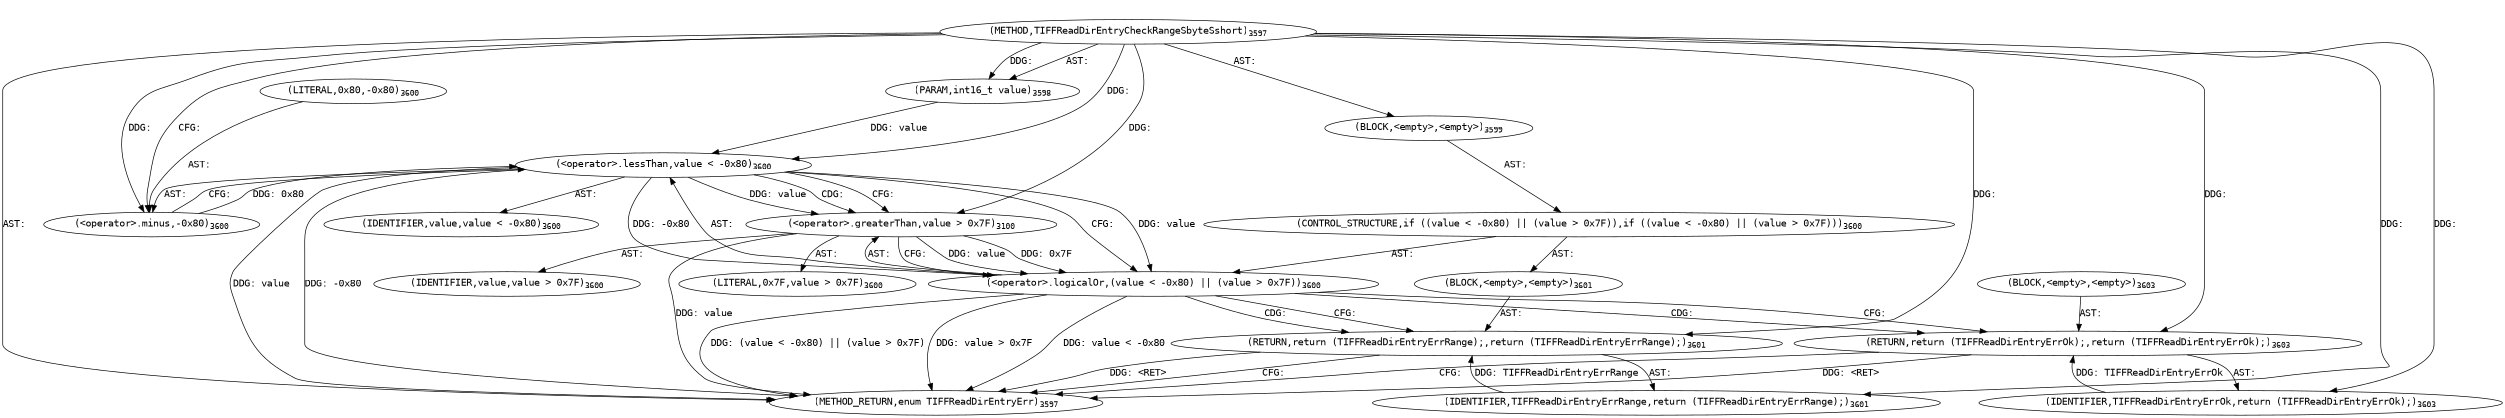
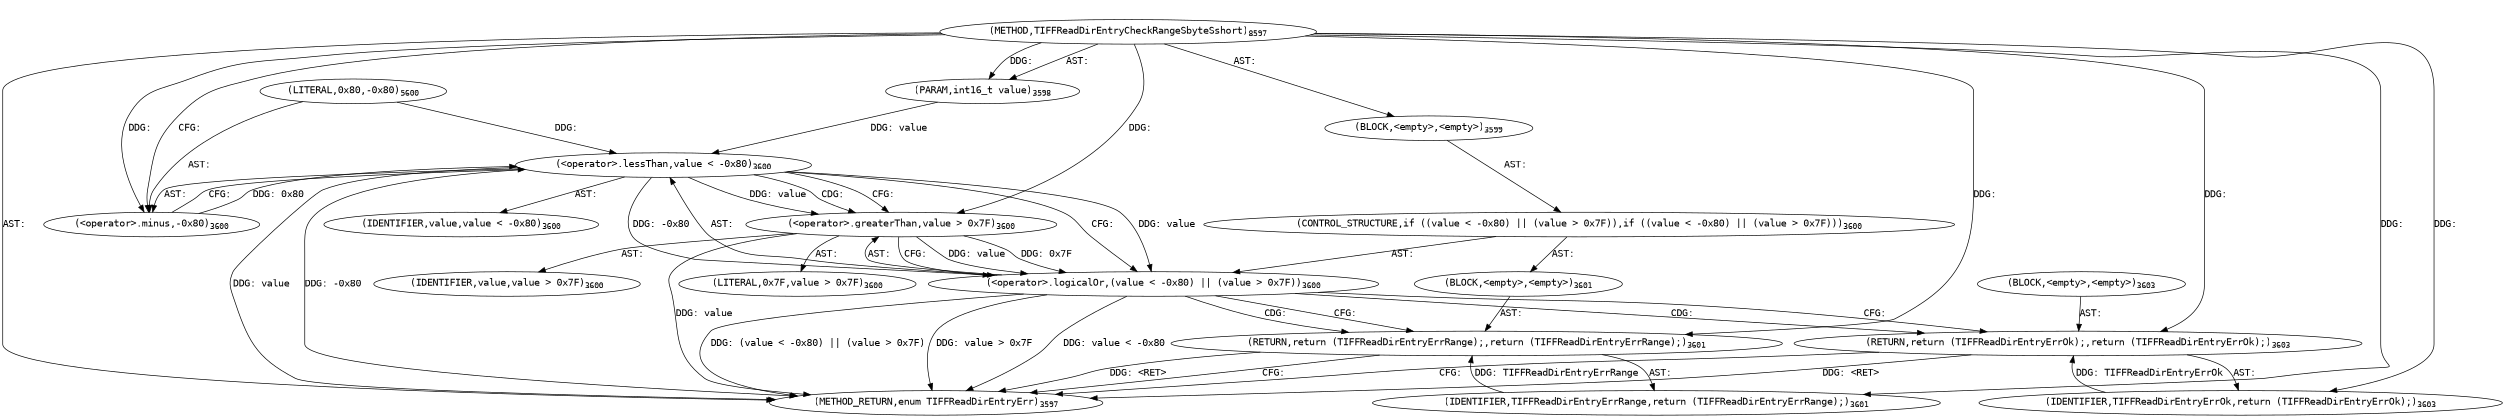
(1258, 31) -> (1258, 31)
(410, 90) -> (410, 90)
(981, 138) -> (503, 127)
(1006, 224) -> (1006, 224)
